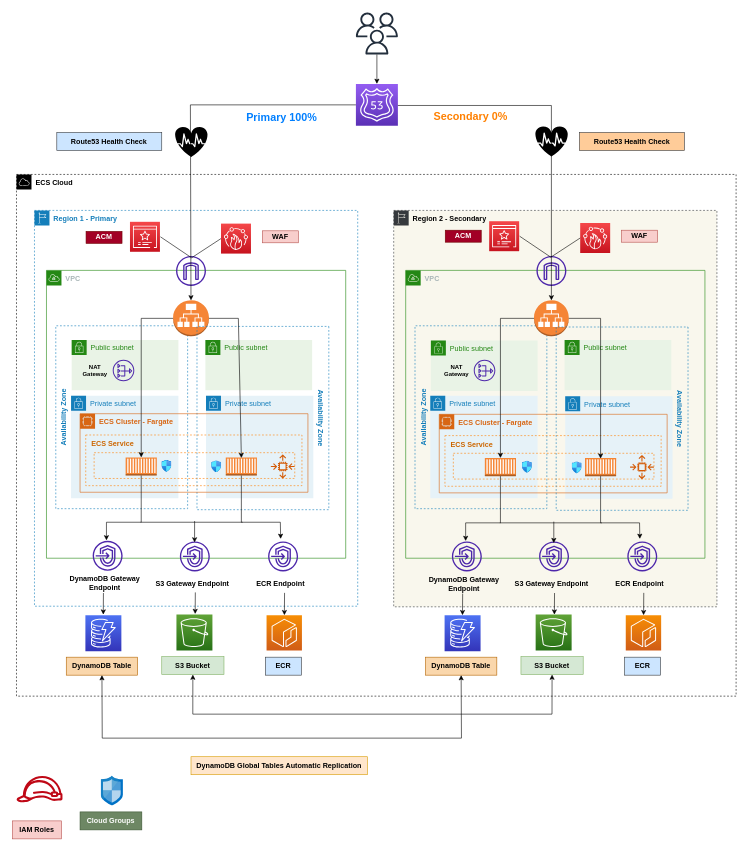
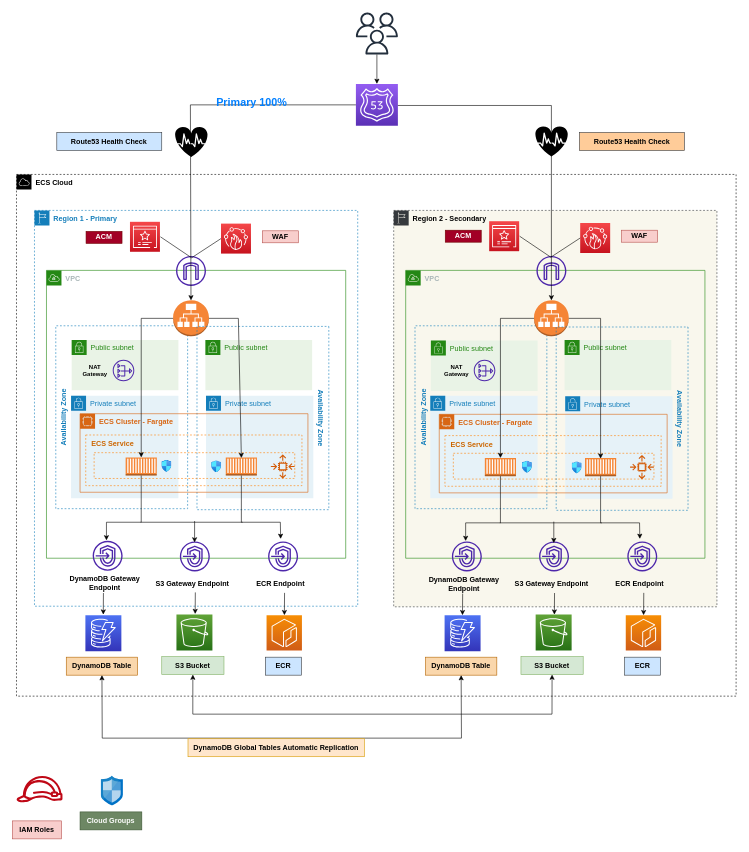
(471, 117) -> none
(282, 118) -> (252, 103)
(279, 766) -> (276, 748)
